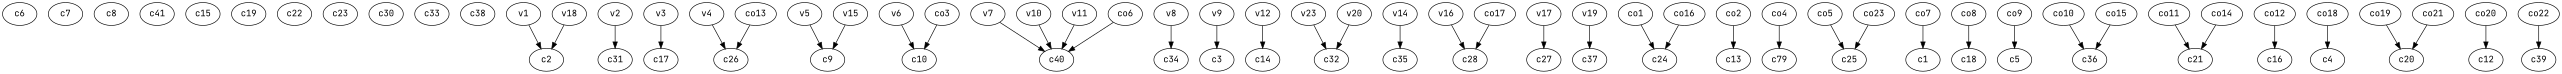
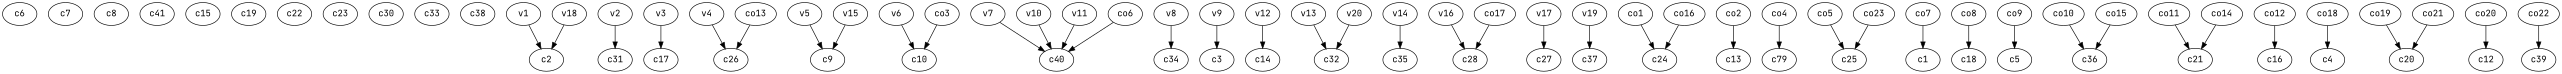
(1308, 14) -> (1308, 14)
